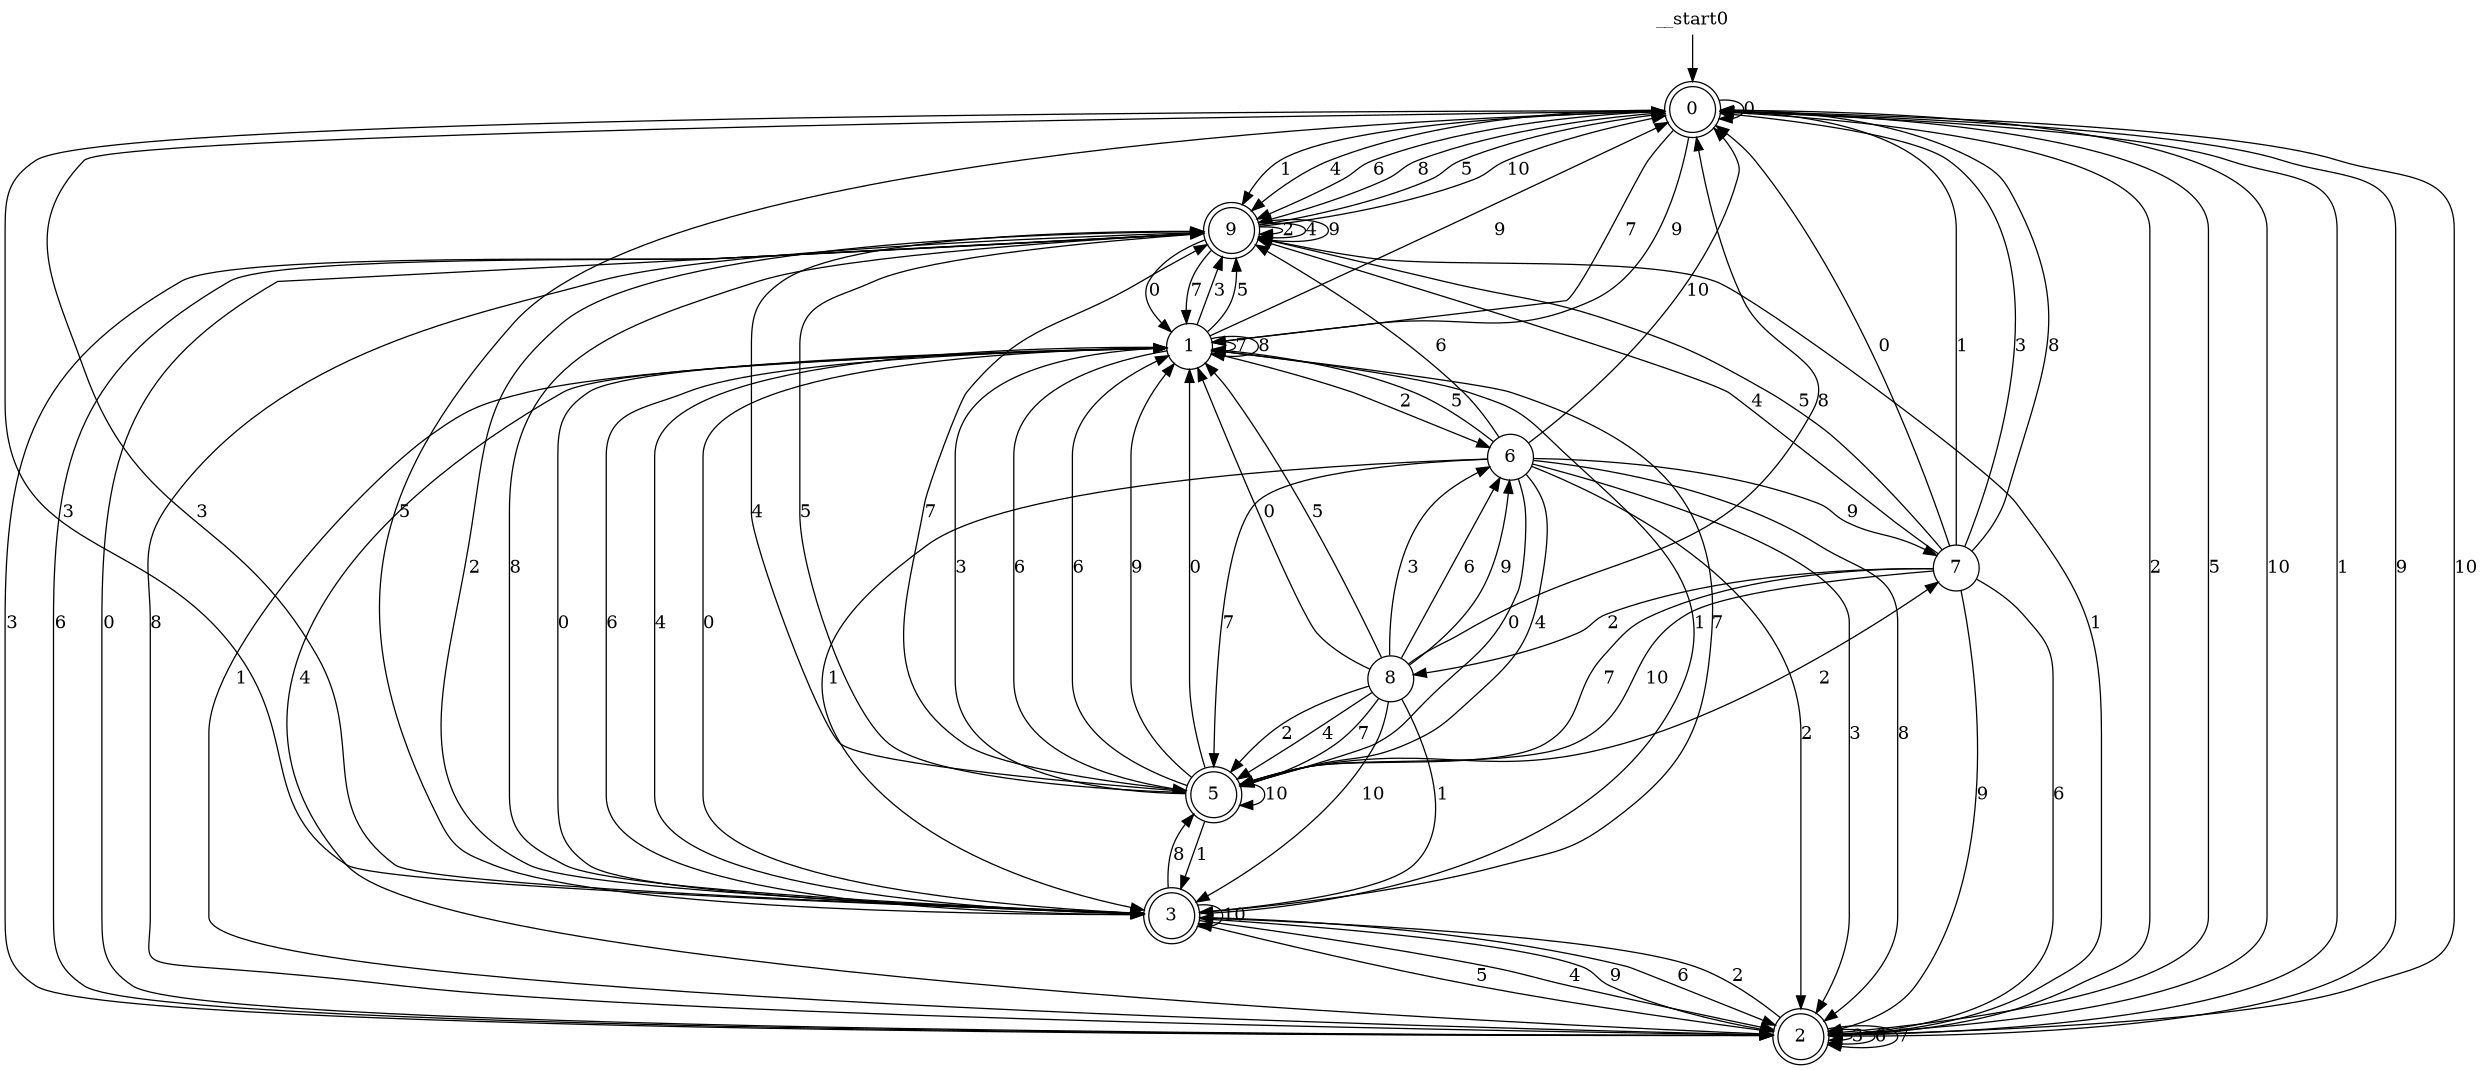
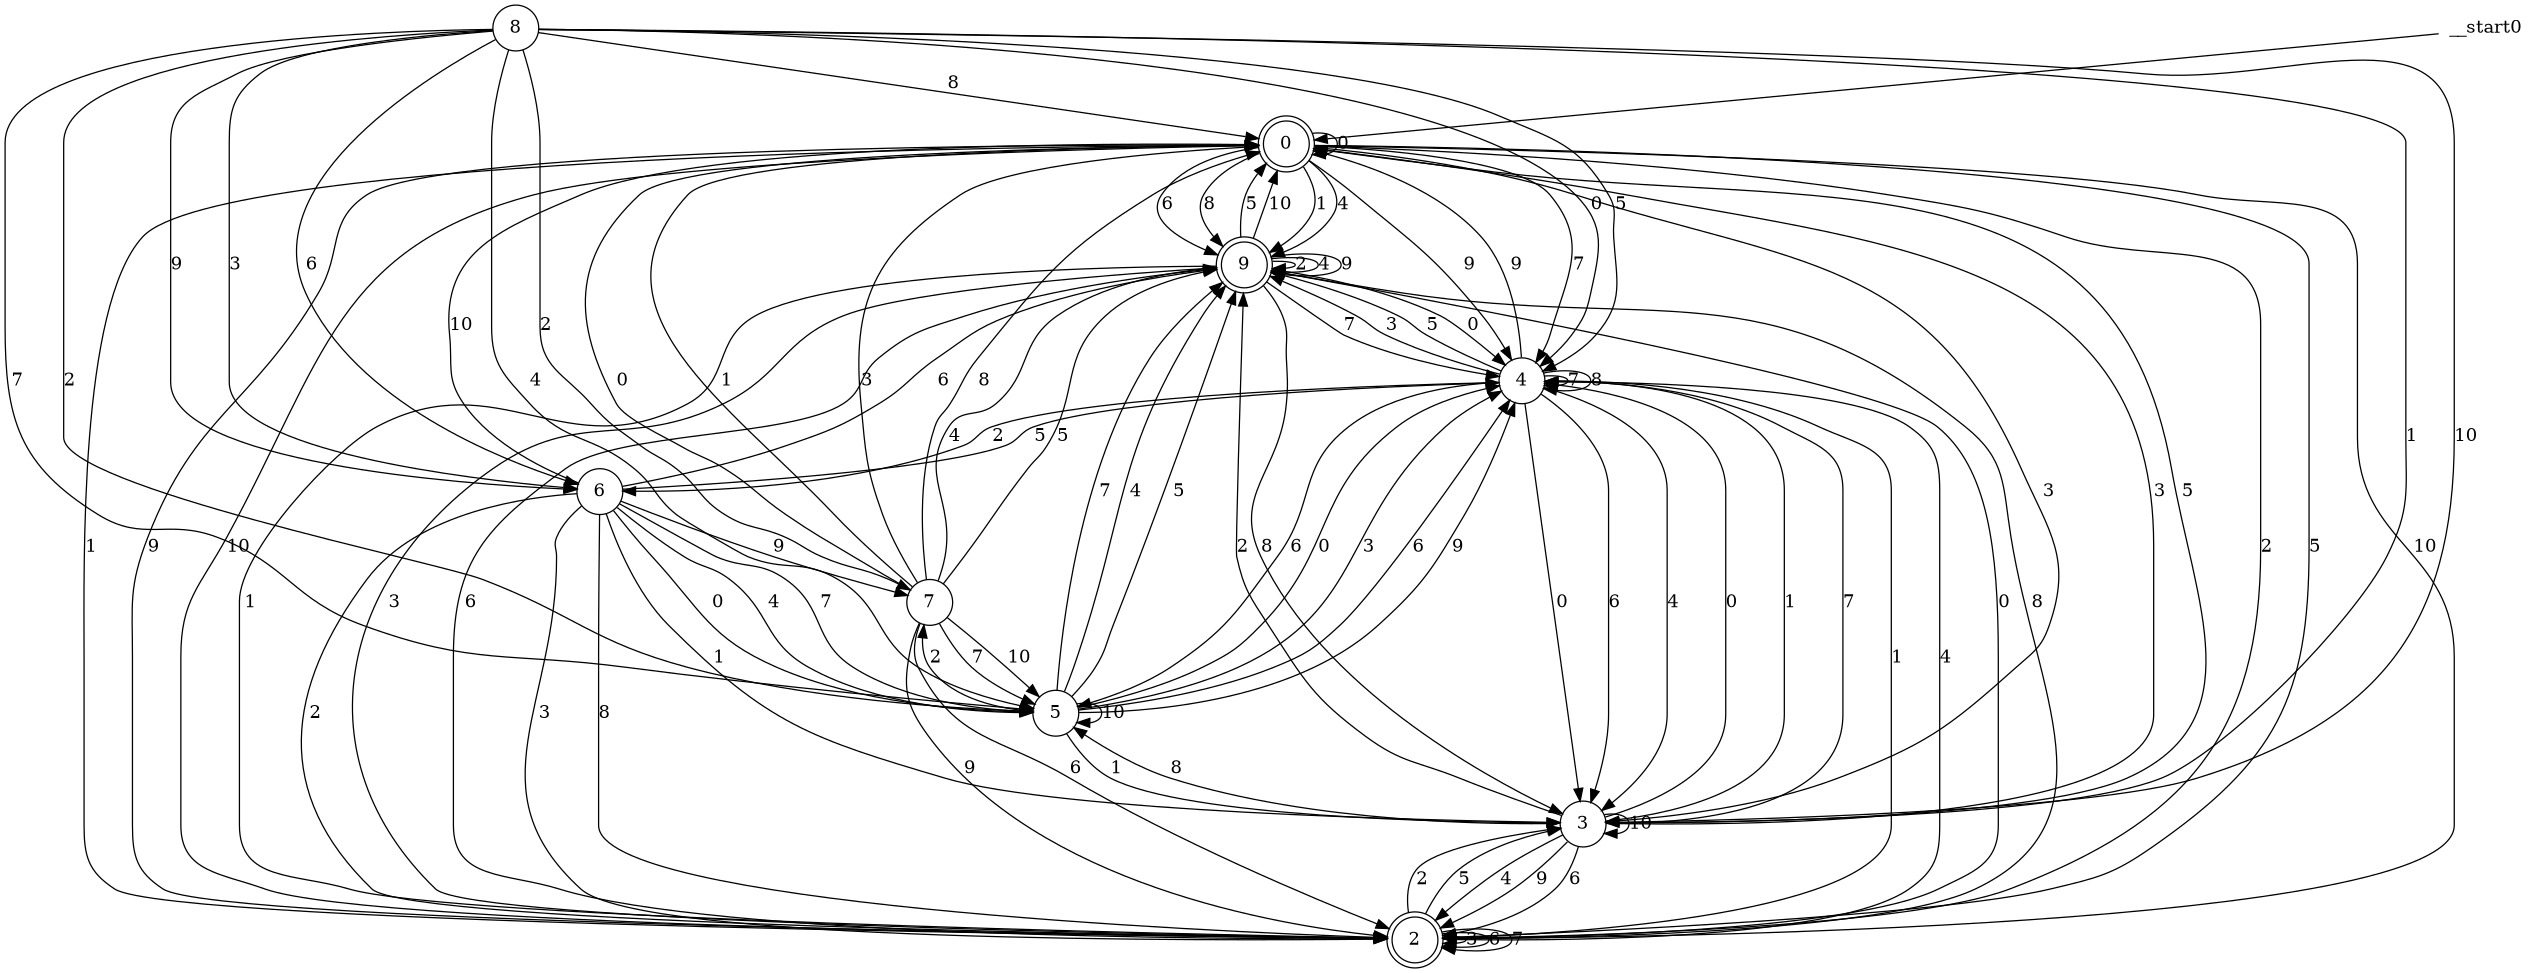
(1190, 346) -> (1522, 381)
(1674, 595) -> (587, 399)
(1214, 795) -> (1056, 713)
(1172, 916) -> (1583, 824)
